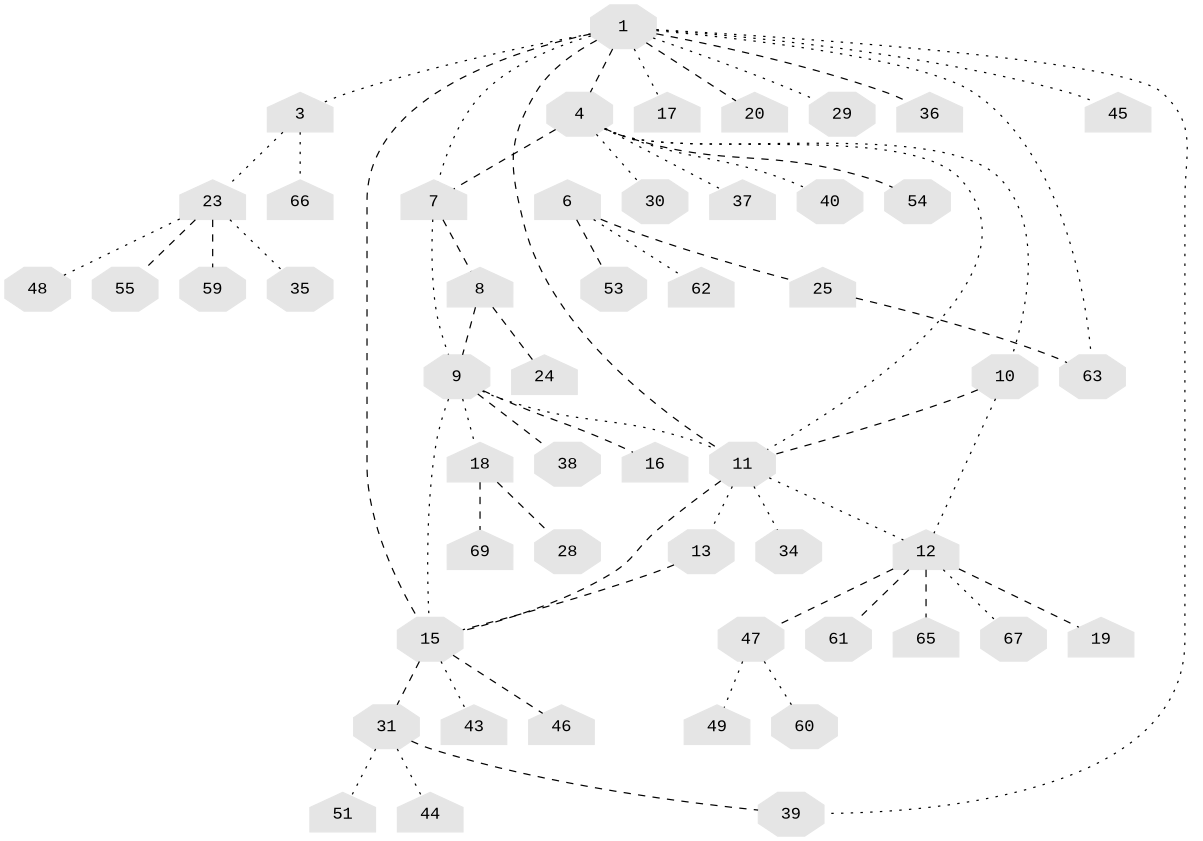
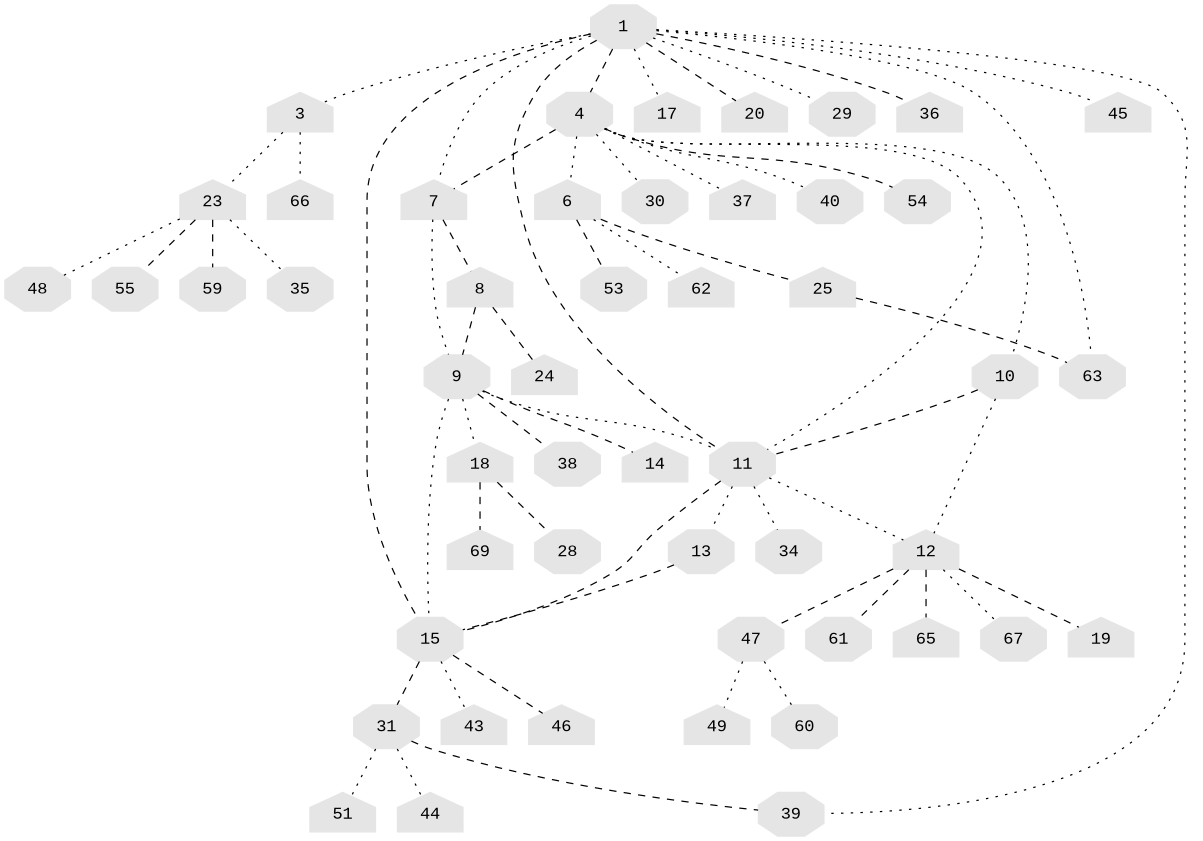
none -> (574, 159)
(655, 464) -> (655, 464)
